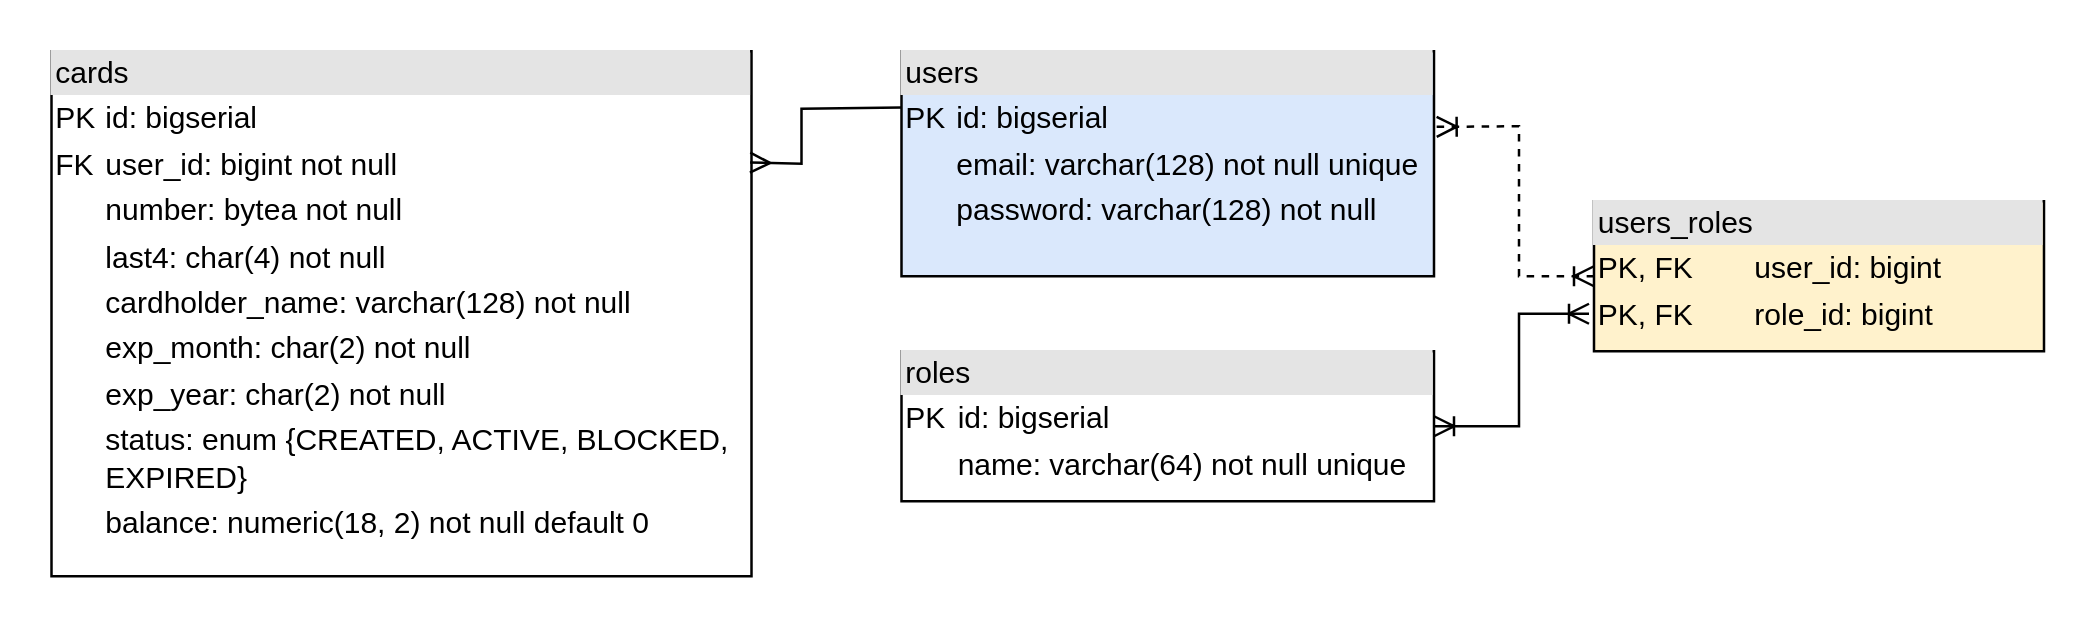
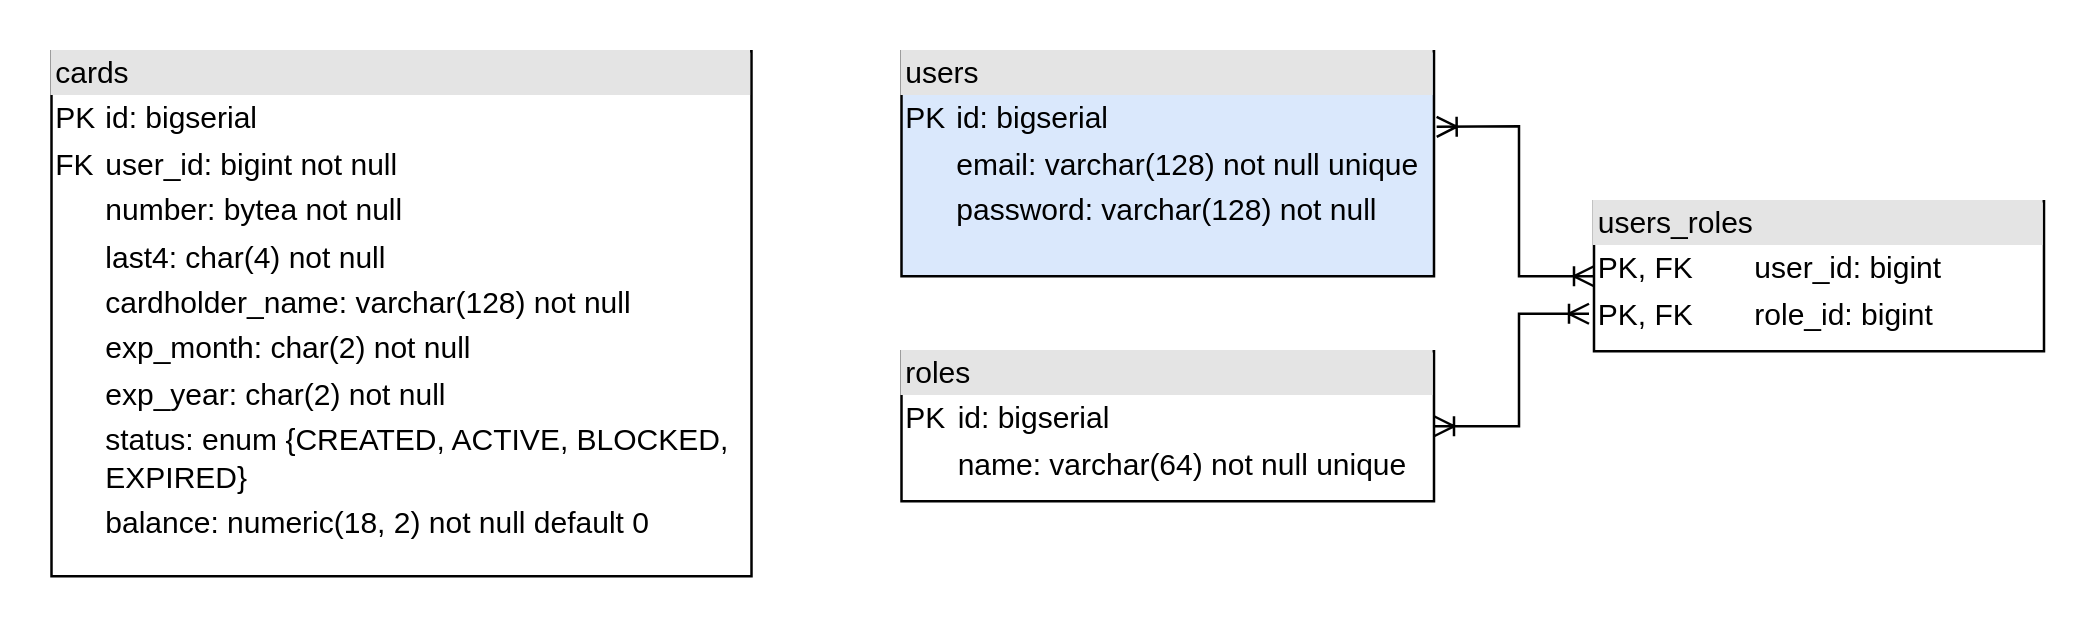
(801, 112) -> none
(1519, 195) -> (1519, 195)
(1819, 276) -> (1819, 276)
